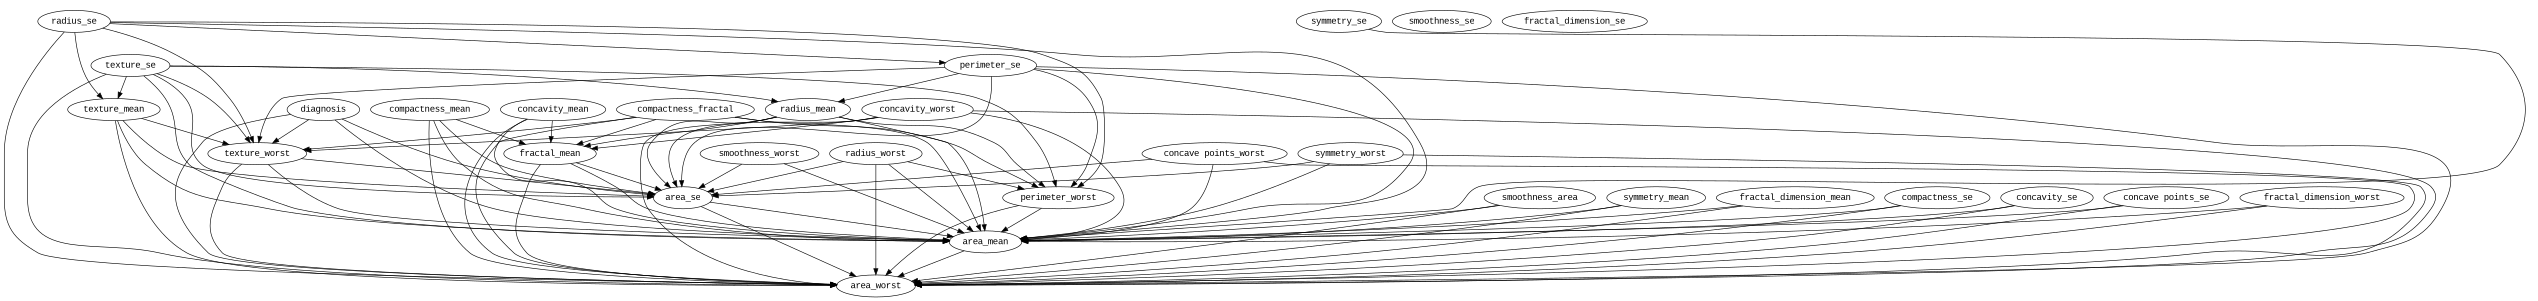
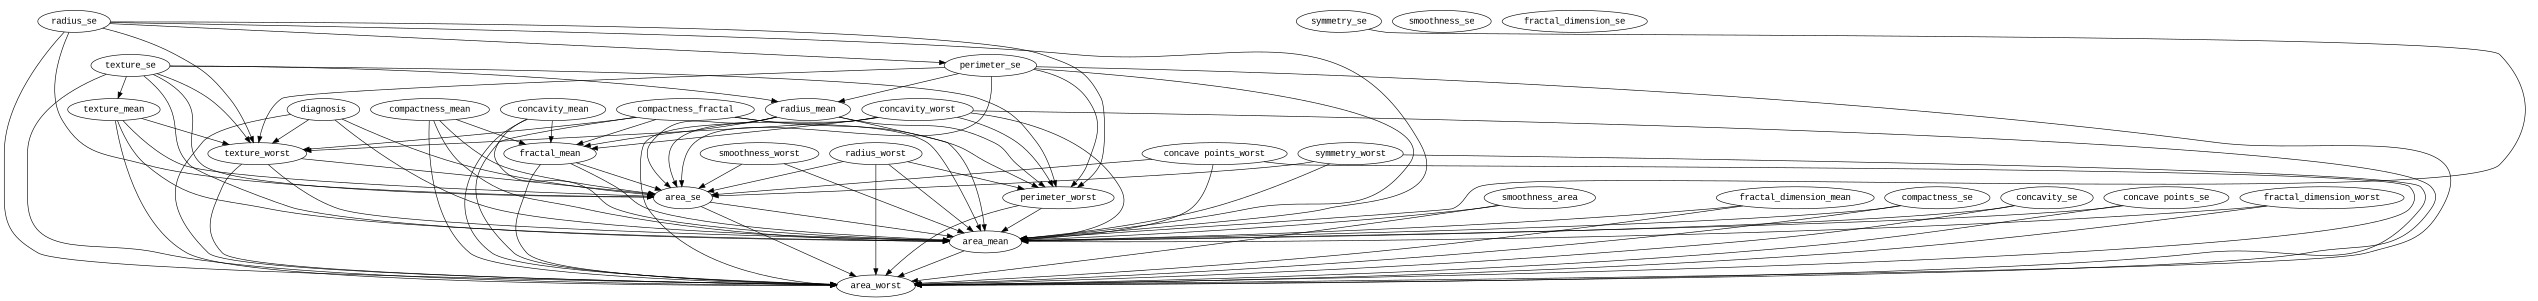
(81, 66) -> (198, 175)
none -> (1011, 139)
(1656, 198) -> none
